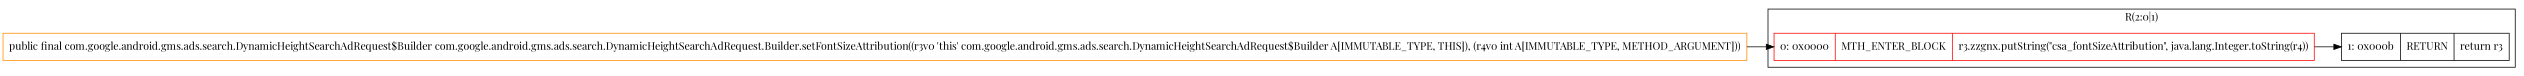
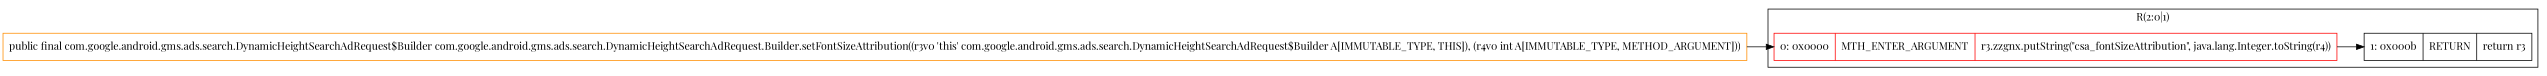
(1894, 46) -> (1905, 46)
